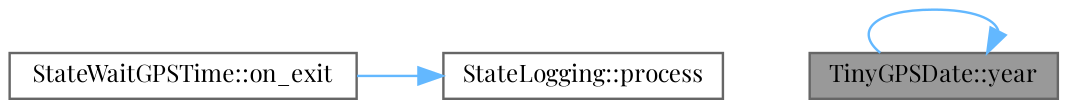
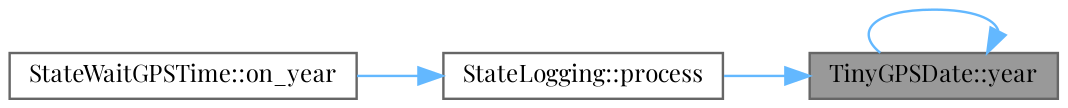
(183, 76) -> (183, 76)
none -> (755, 76)
